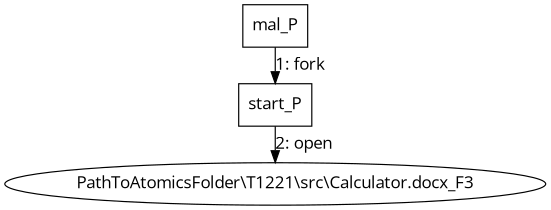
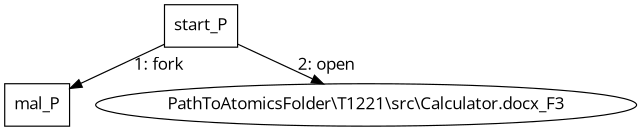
(275, 59) -> (122, 64)
